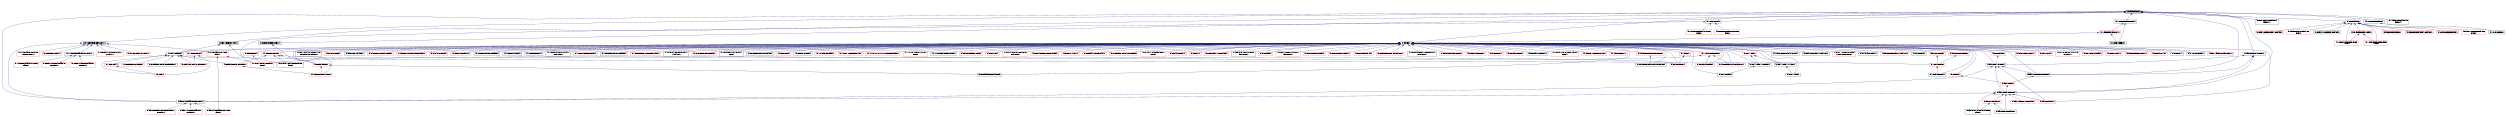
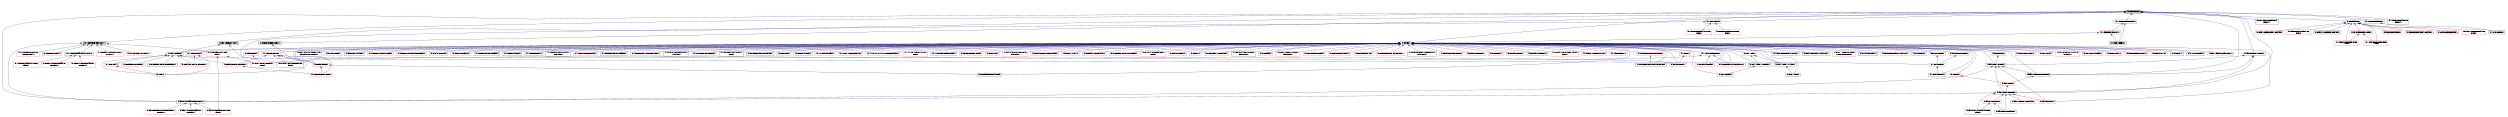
none -> (252, 72)
